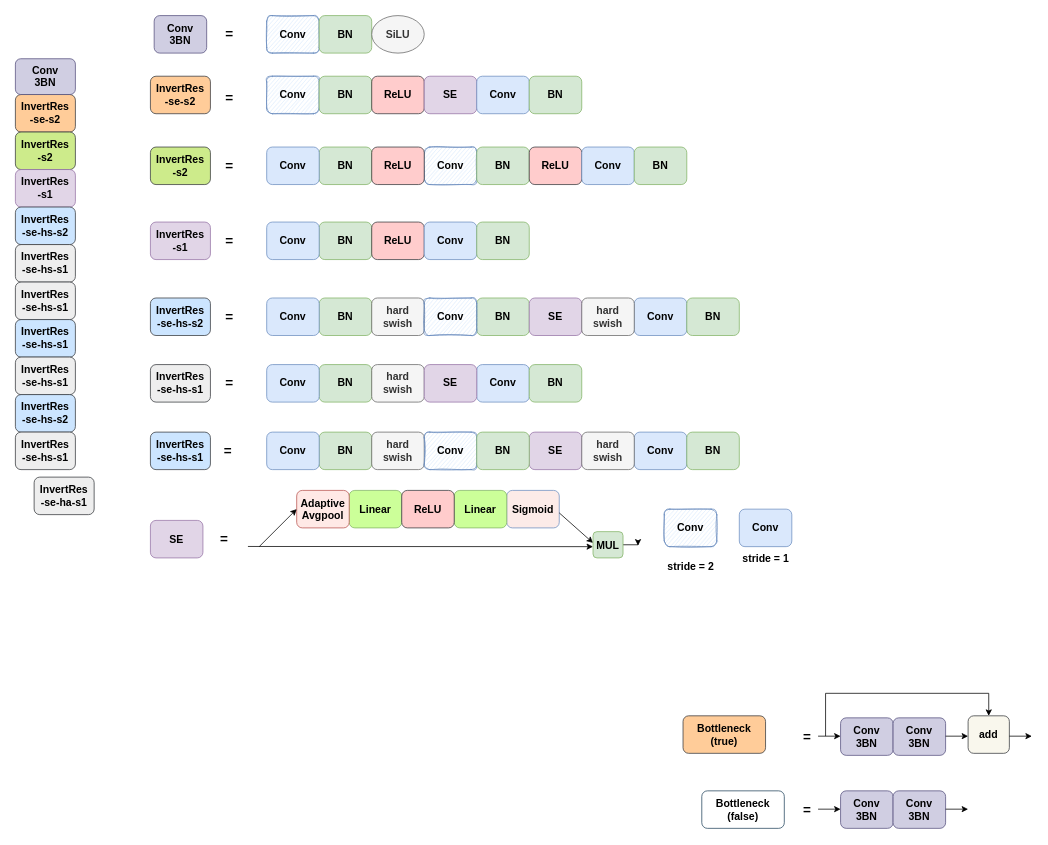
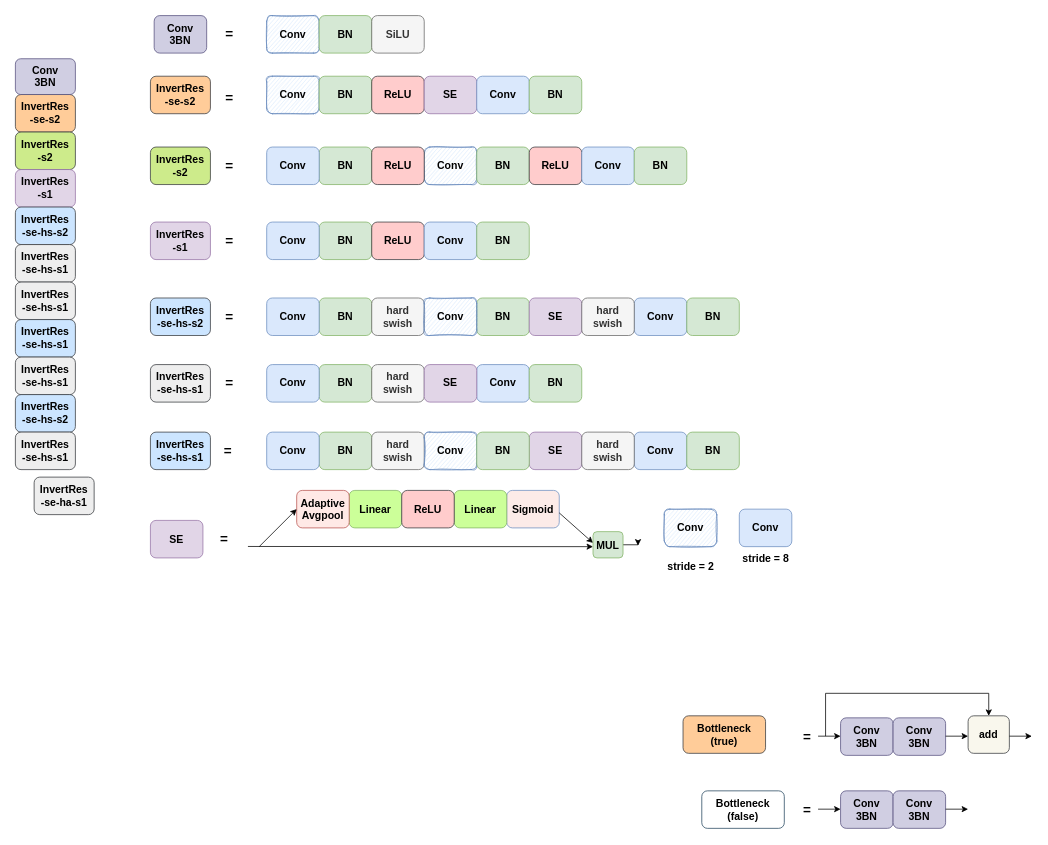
(398, 34) -> (398, 34)
(766, 558) -> (766, 558)
